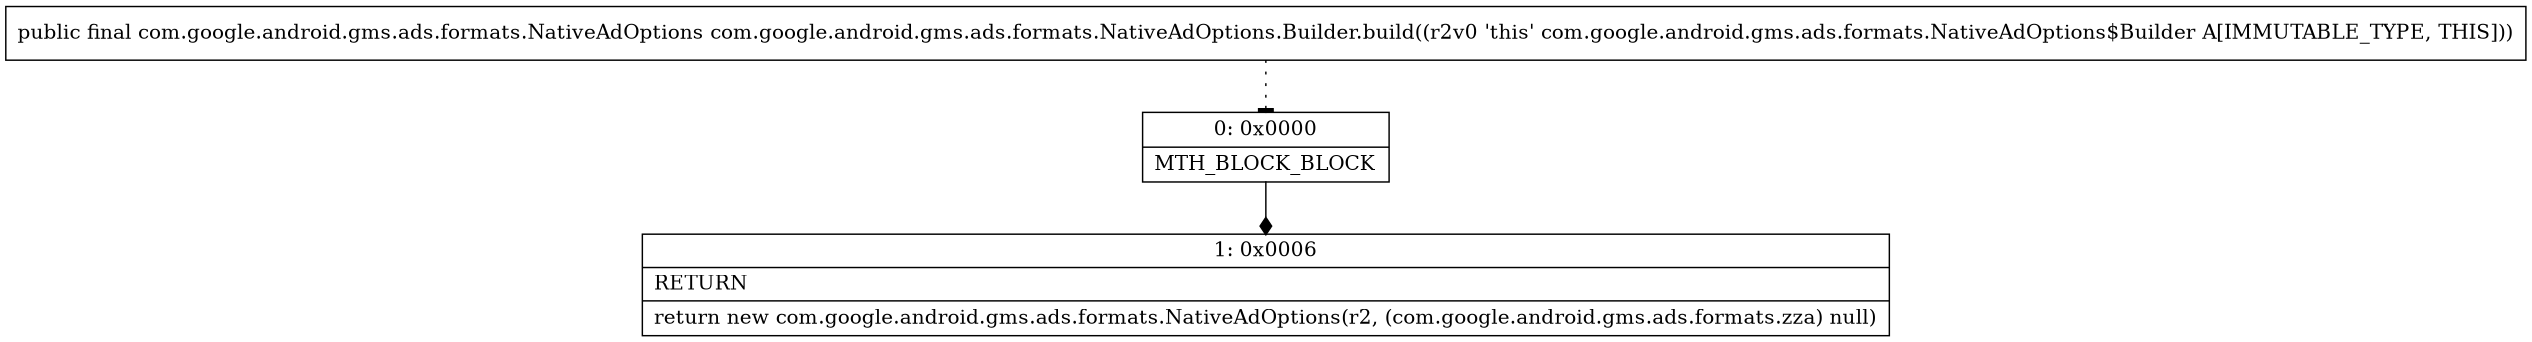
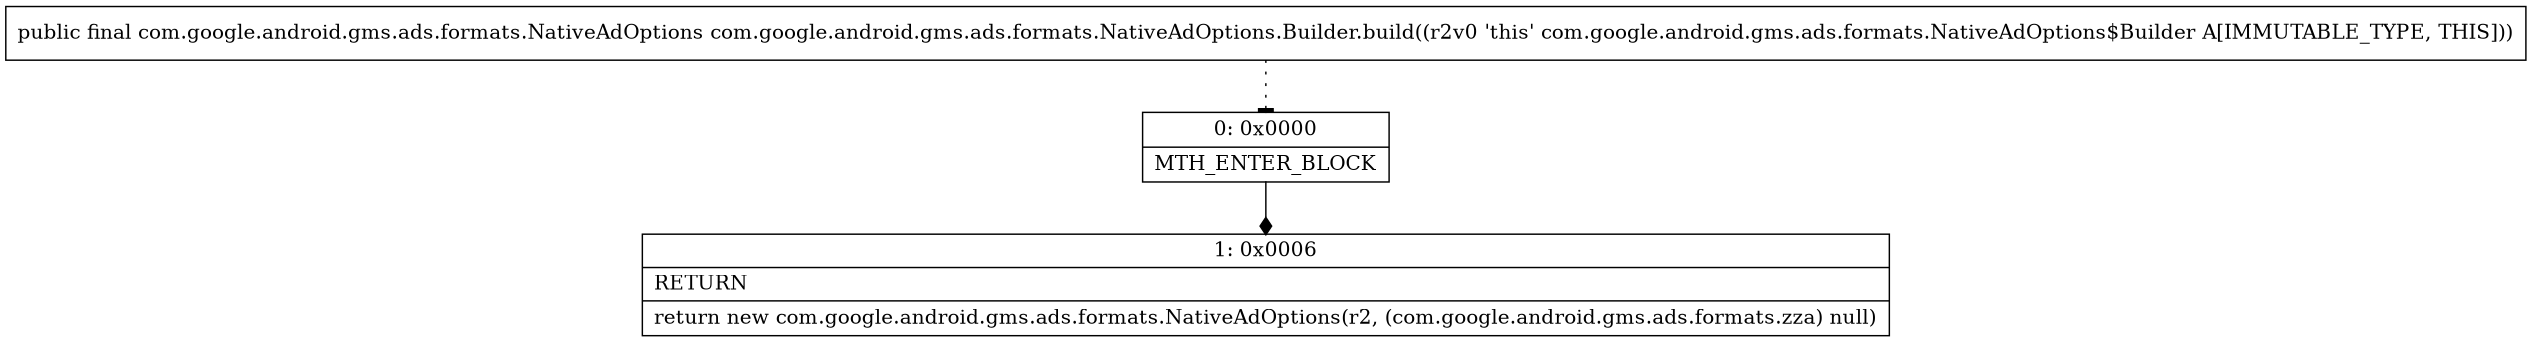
(1265, 164) -> (1266, 164)
